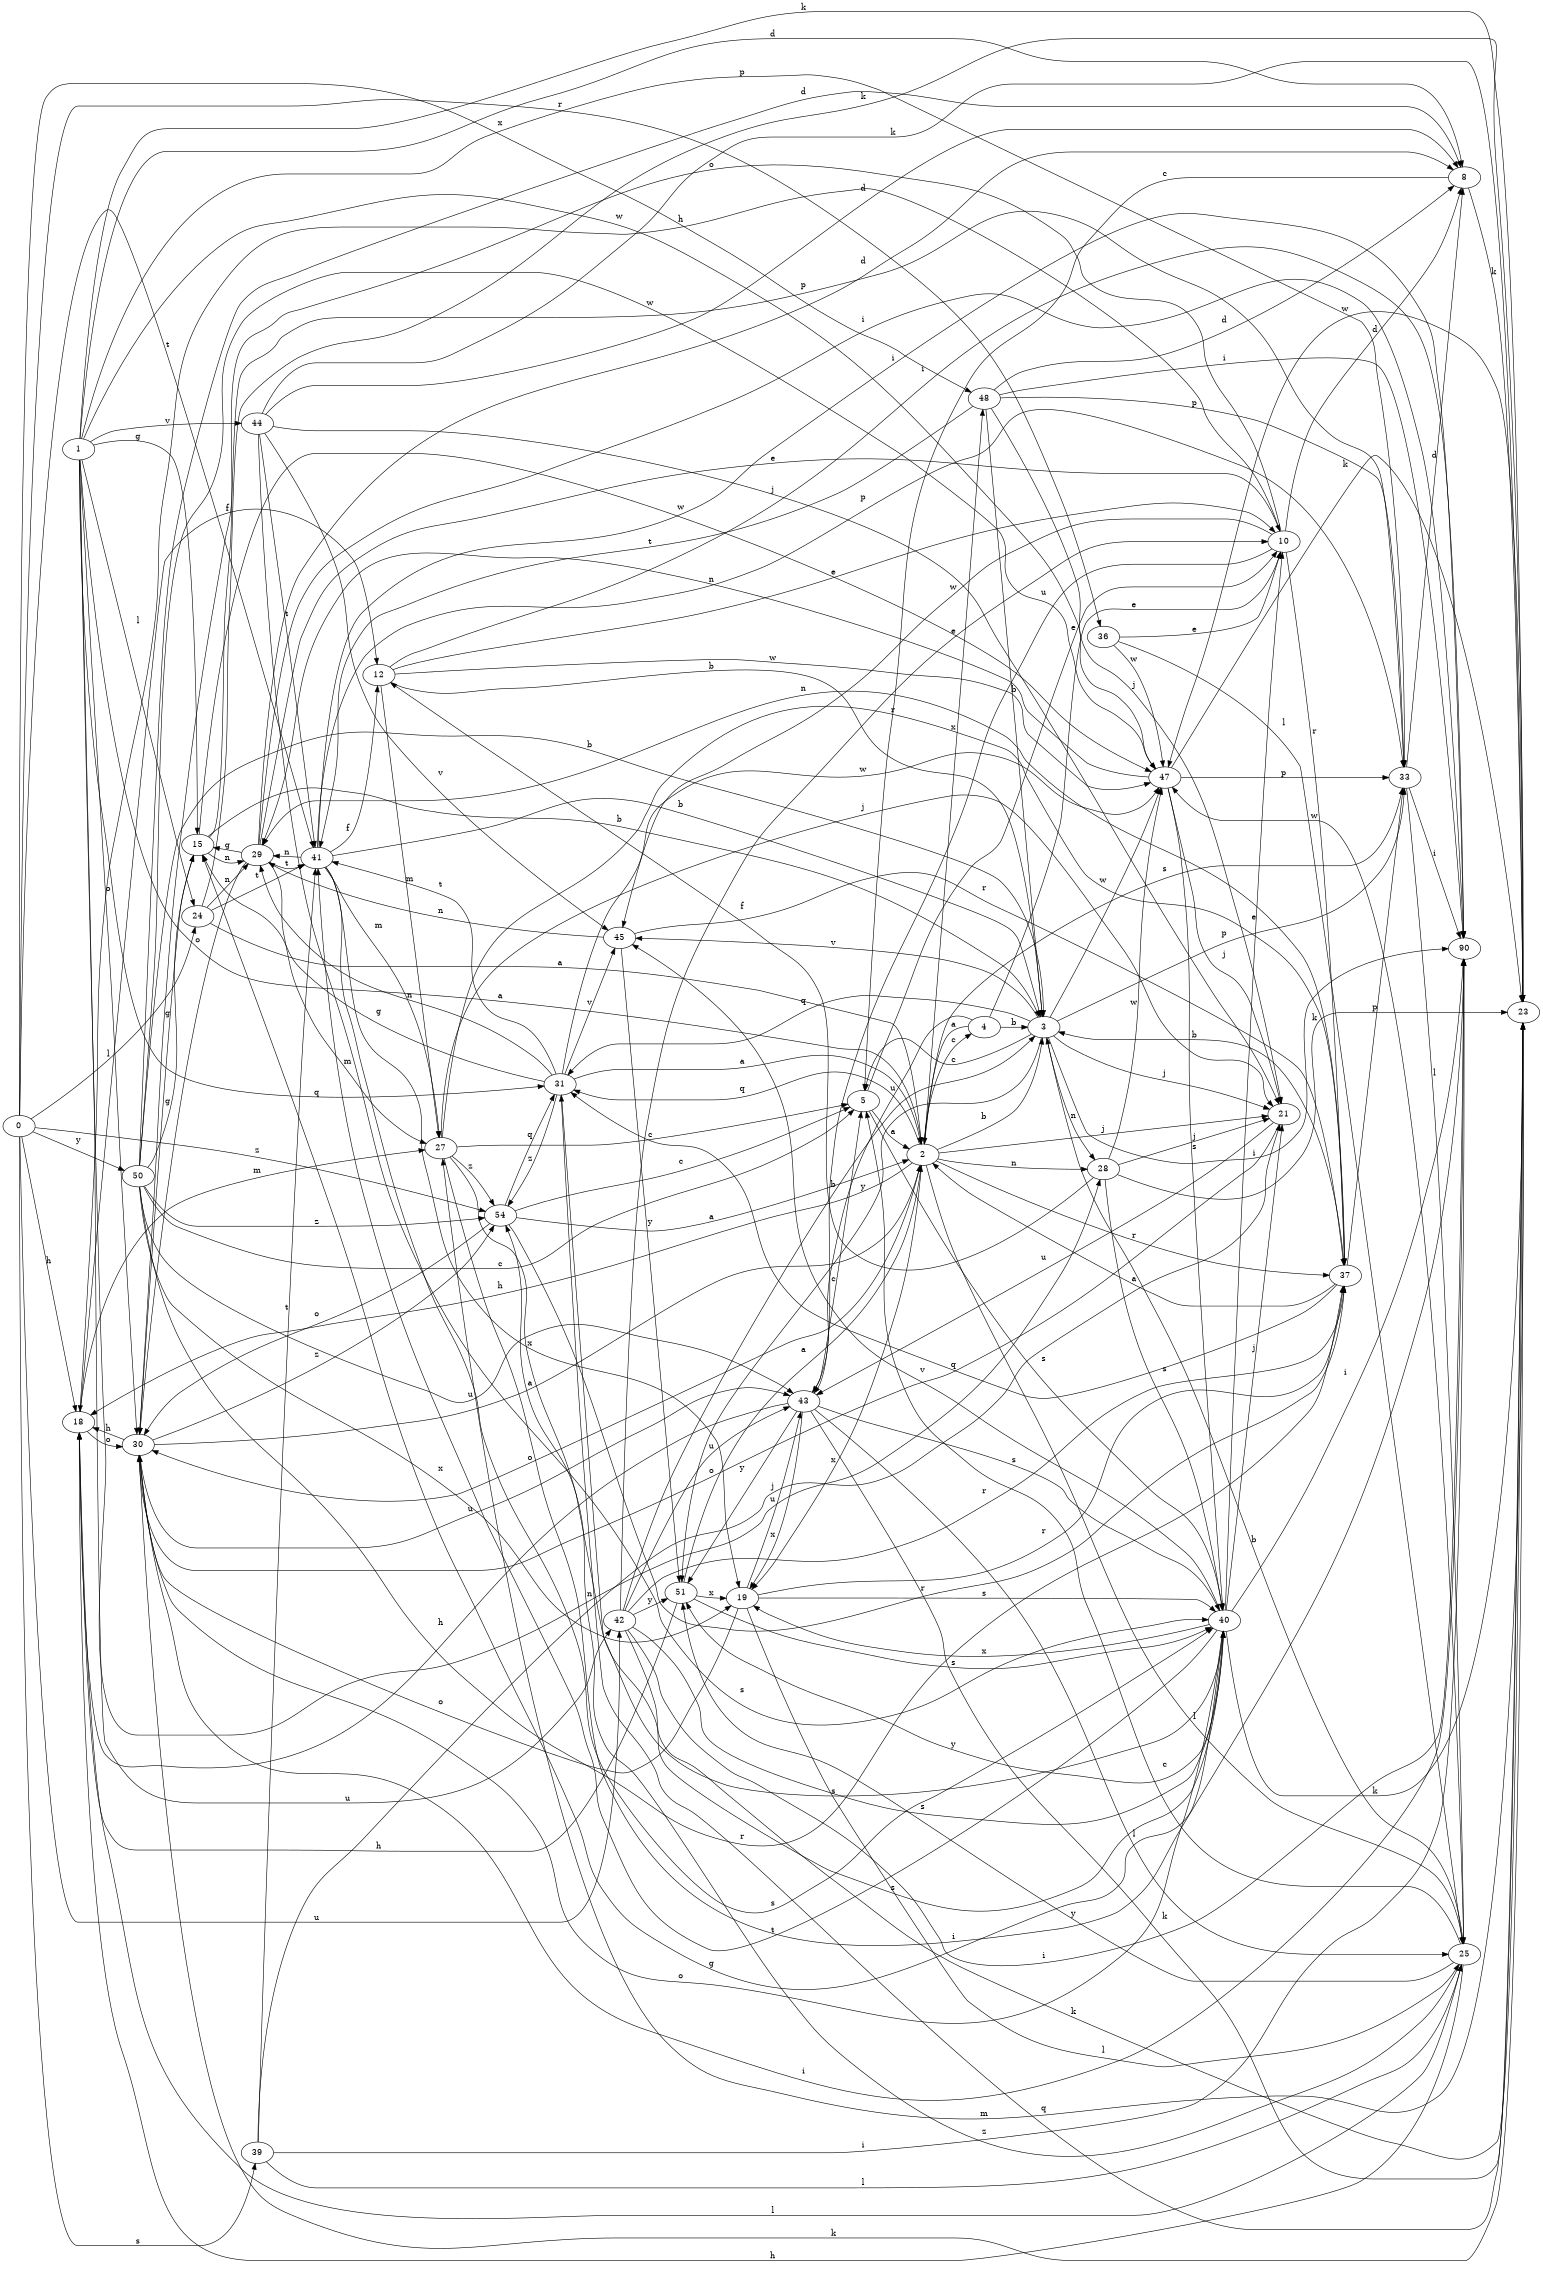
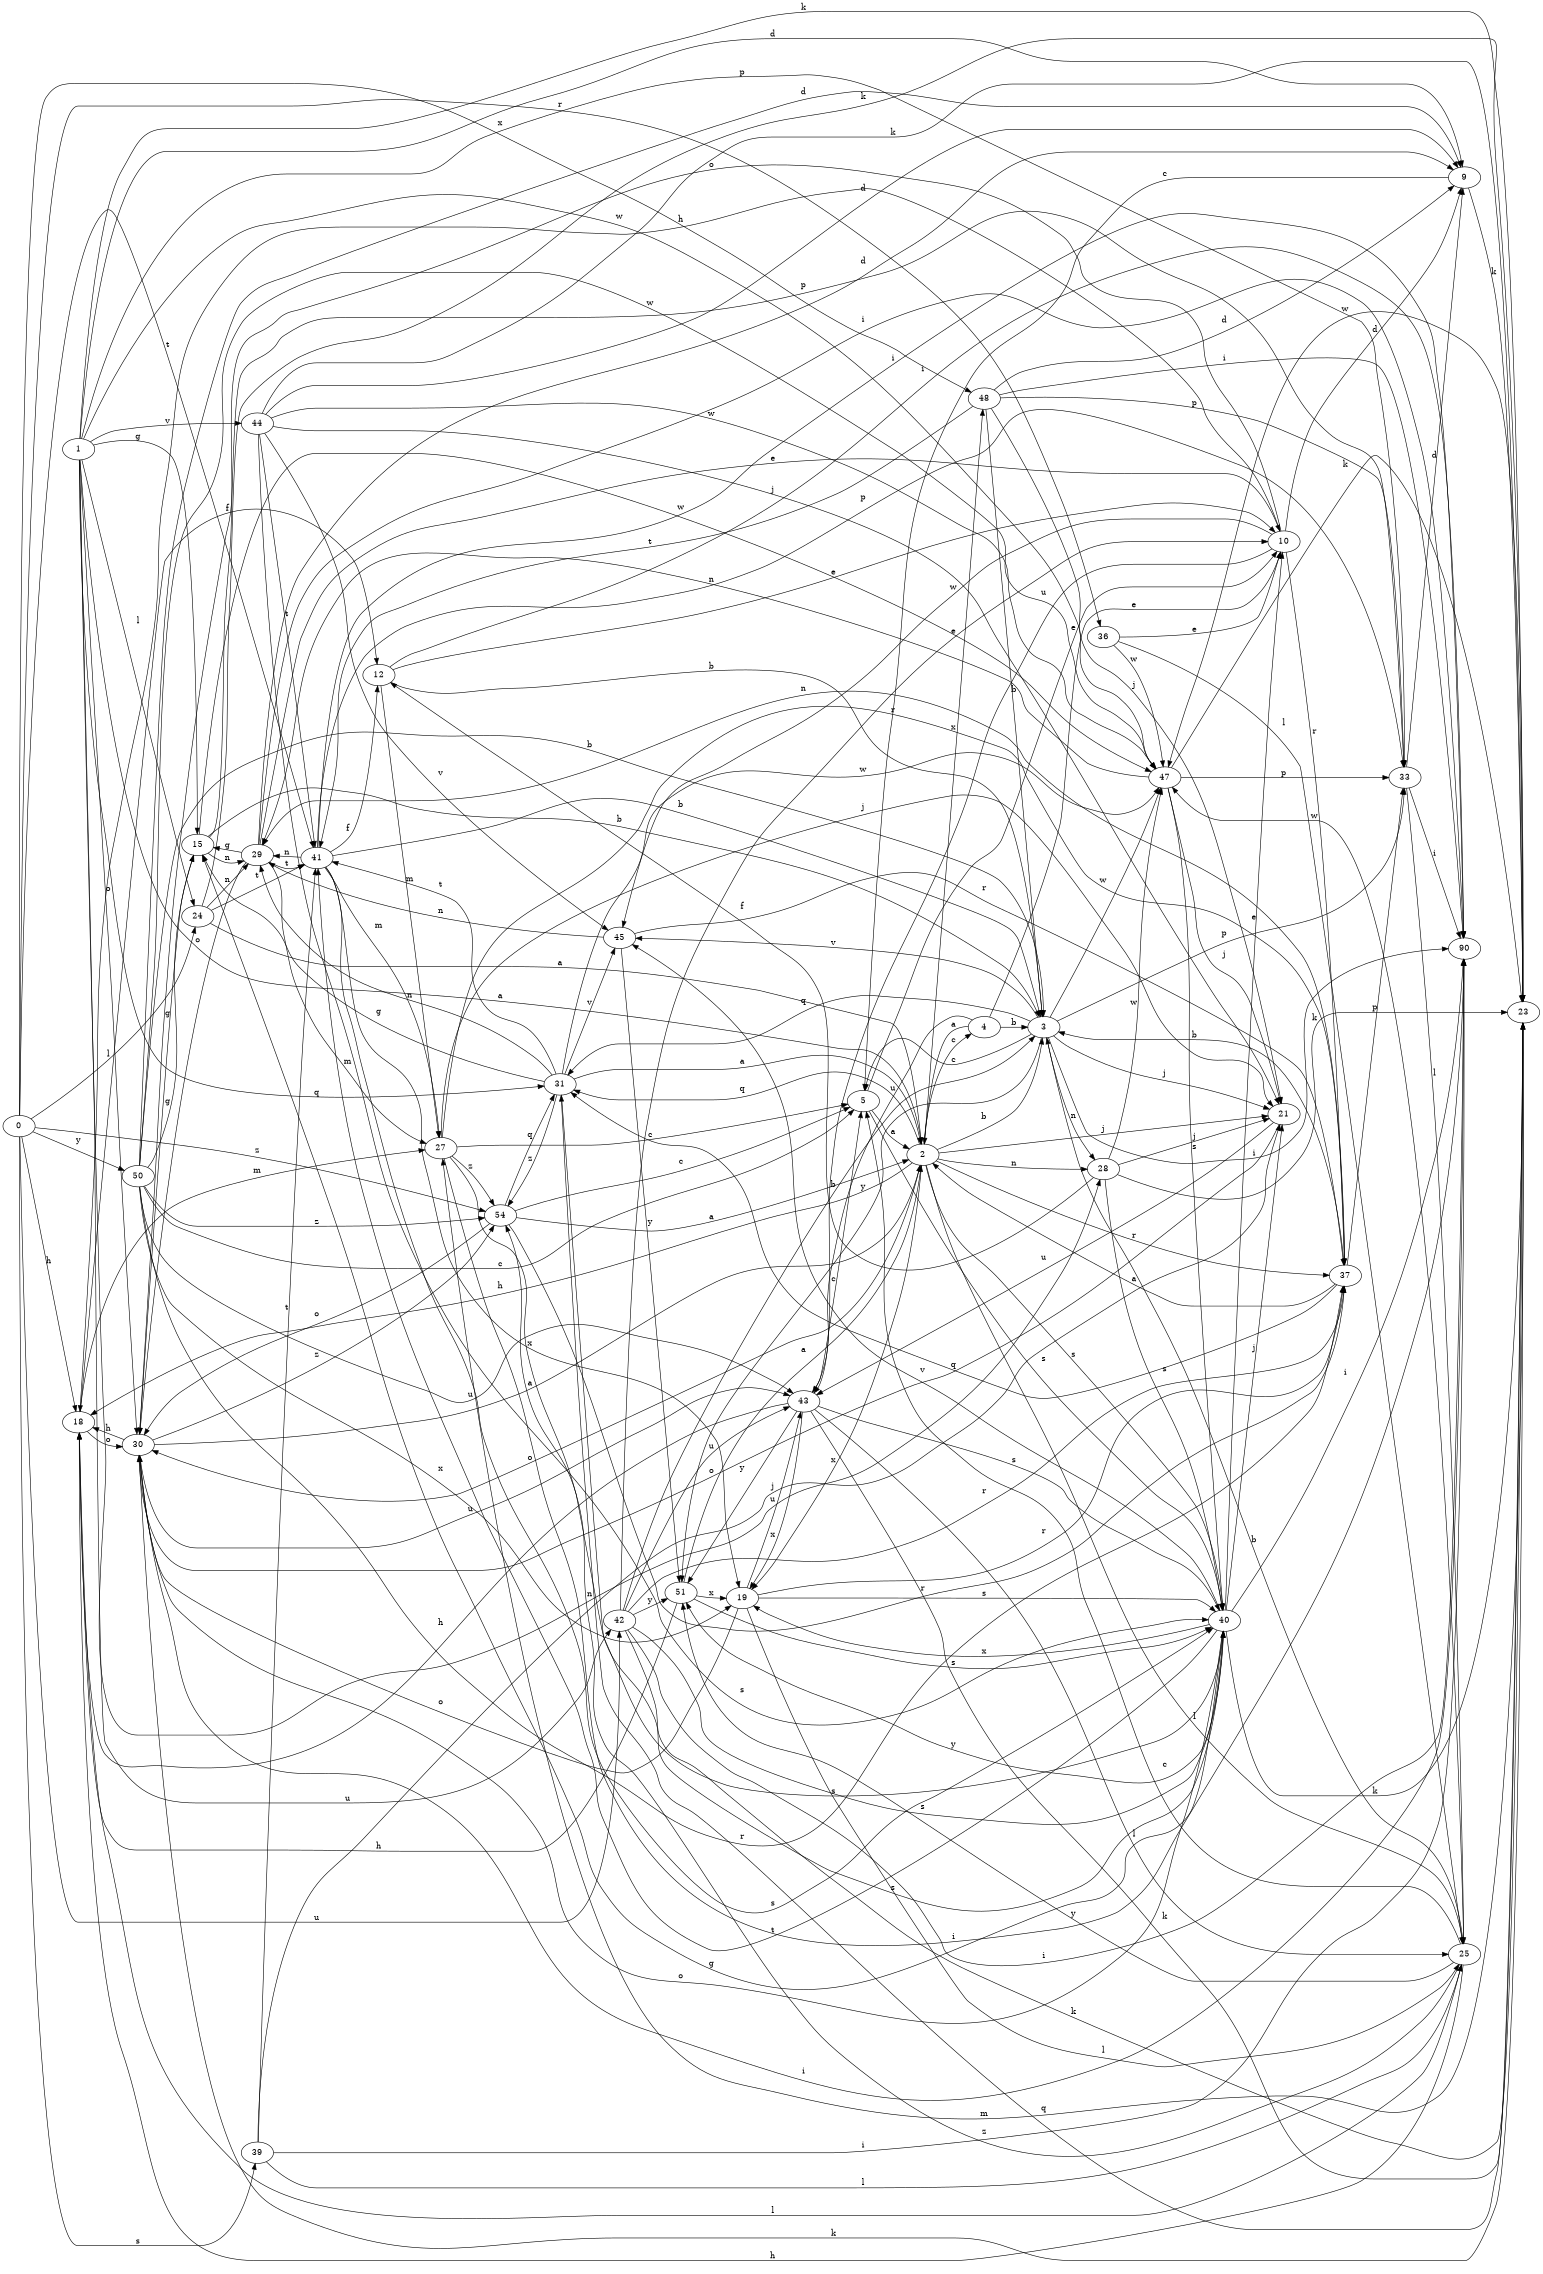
(1465, 178) -> (1465, 178)
(796, 664) -> (762, 434)
(1100, 907) -> (1087, 1377)
